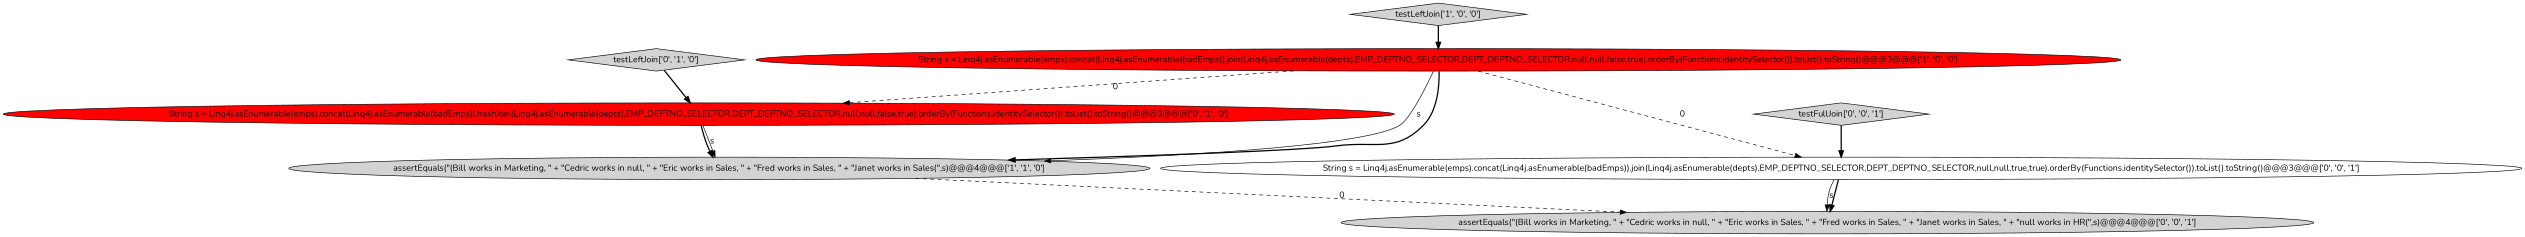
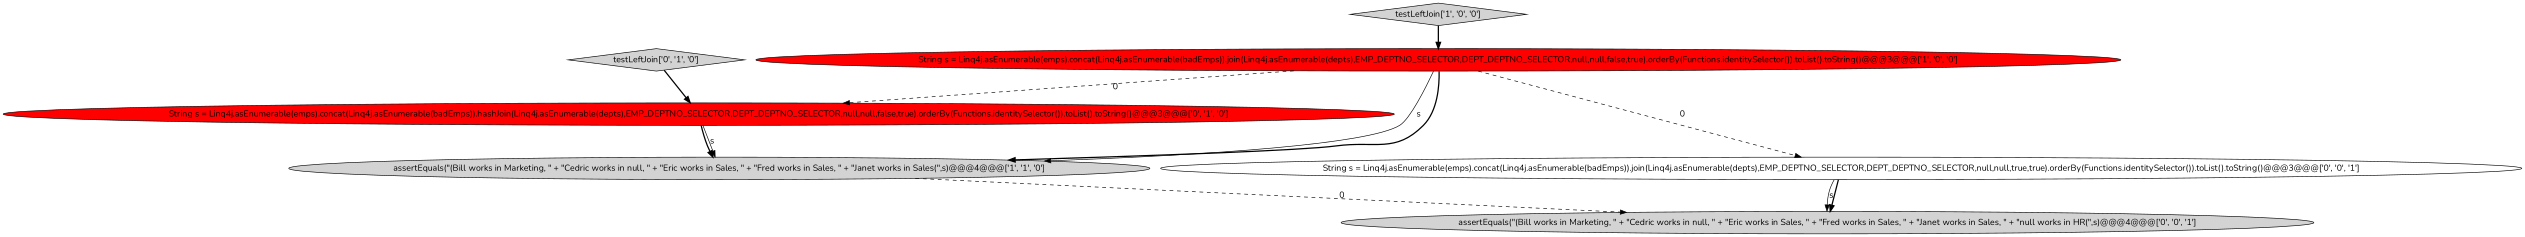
(1841, 114) -> none
